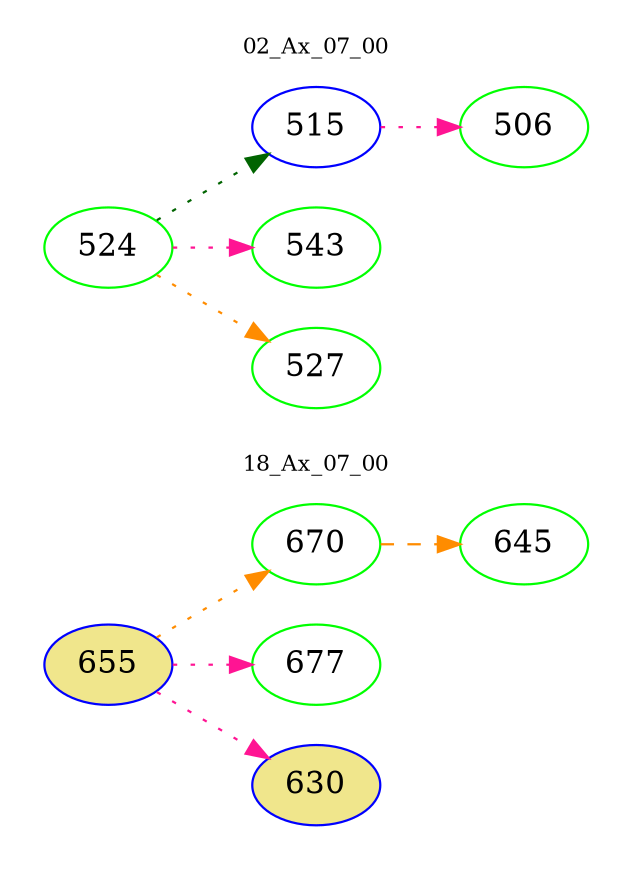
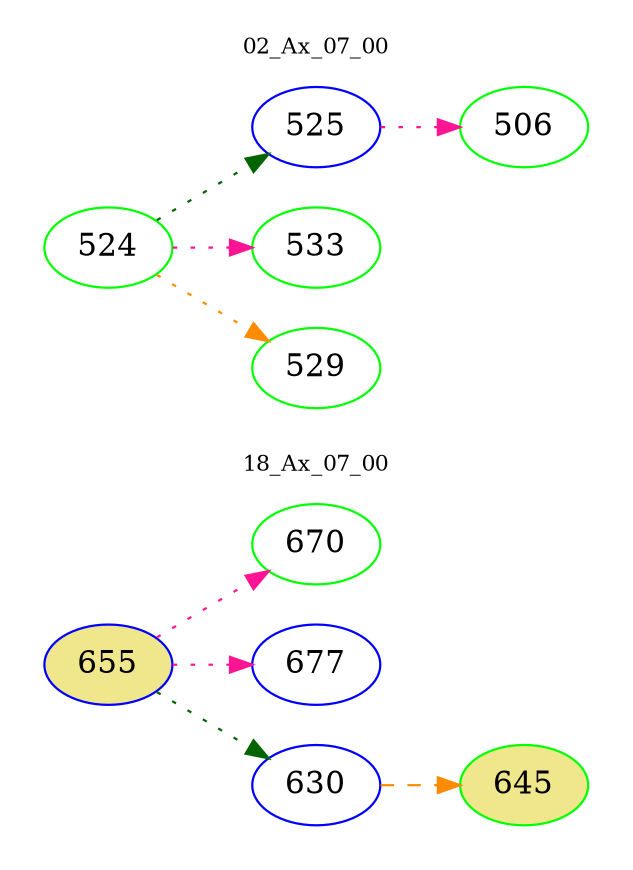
(316, 127) -> (316, 127)
(316, 248) -> (316, 248)
(316, 368) -> (316, 368)
(409, 544) -> (409, 785)
(524, 544) -> (524, 785)
(203, 610) -> (203, 610)
(316, 665) -> (316, 665)
(203, 719) -> (203, 719)
(316, 785) -> (316, 785)
